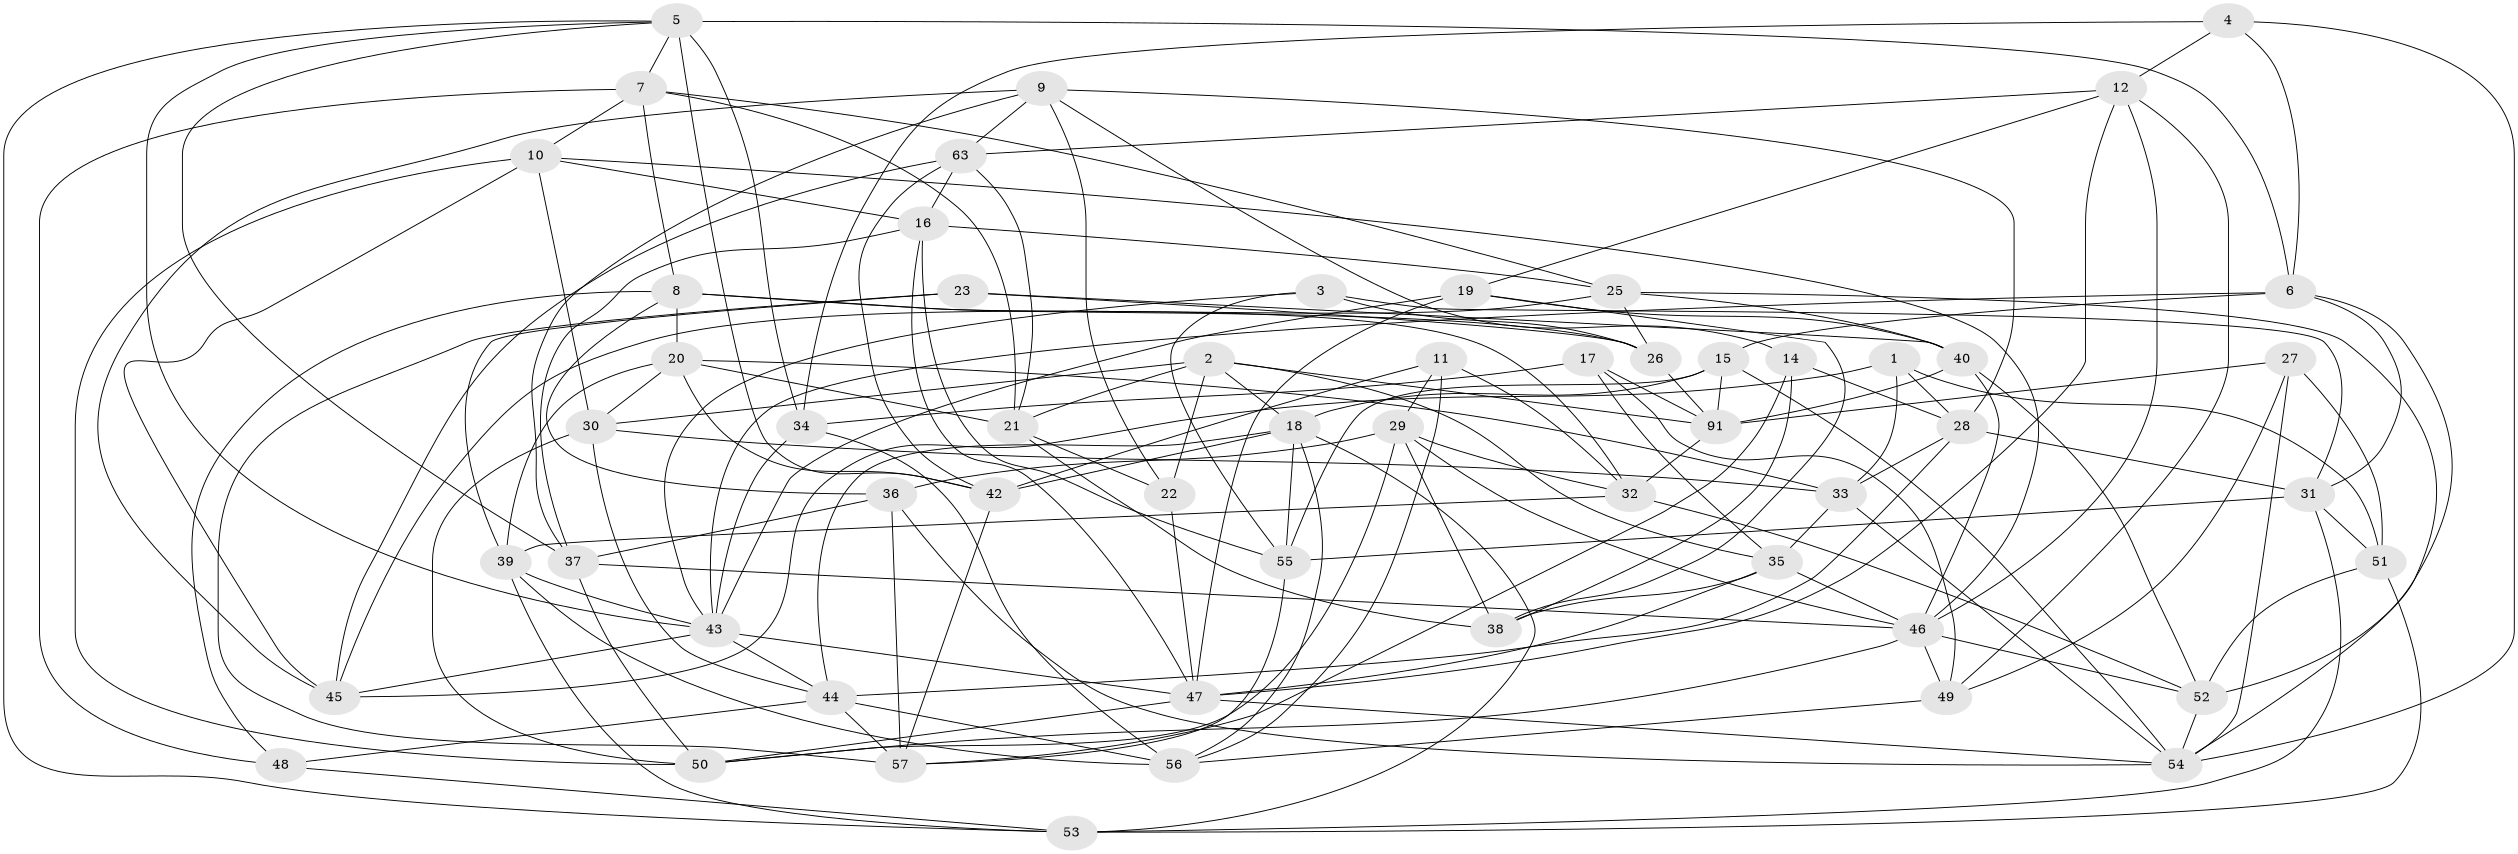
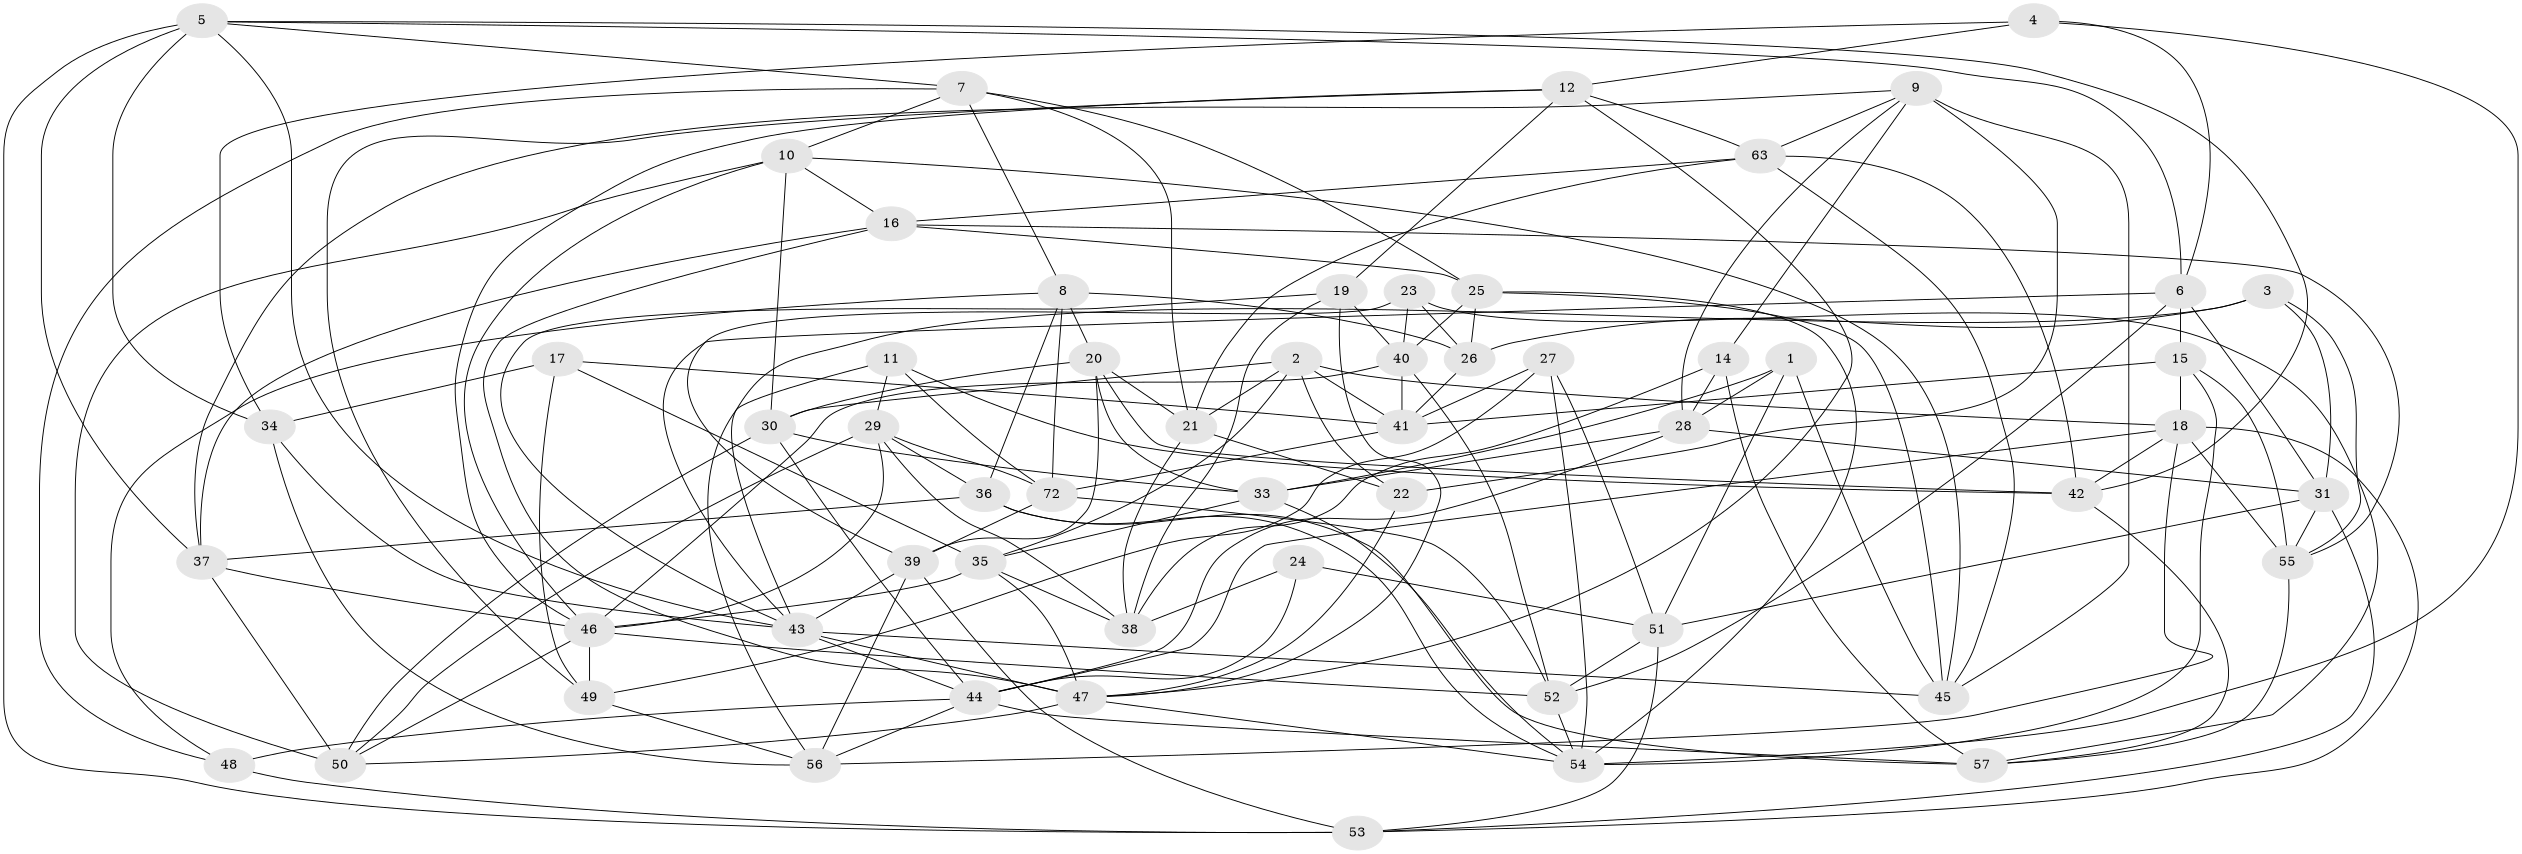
(1716, 427) -> (1402, 427)
(1630, 495) -> (1052, 495)
none -> (1299, 562)
